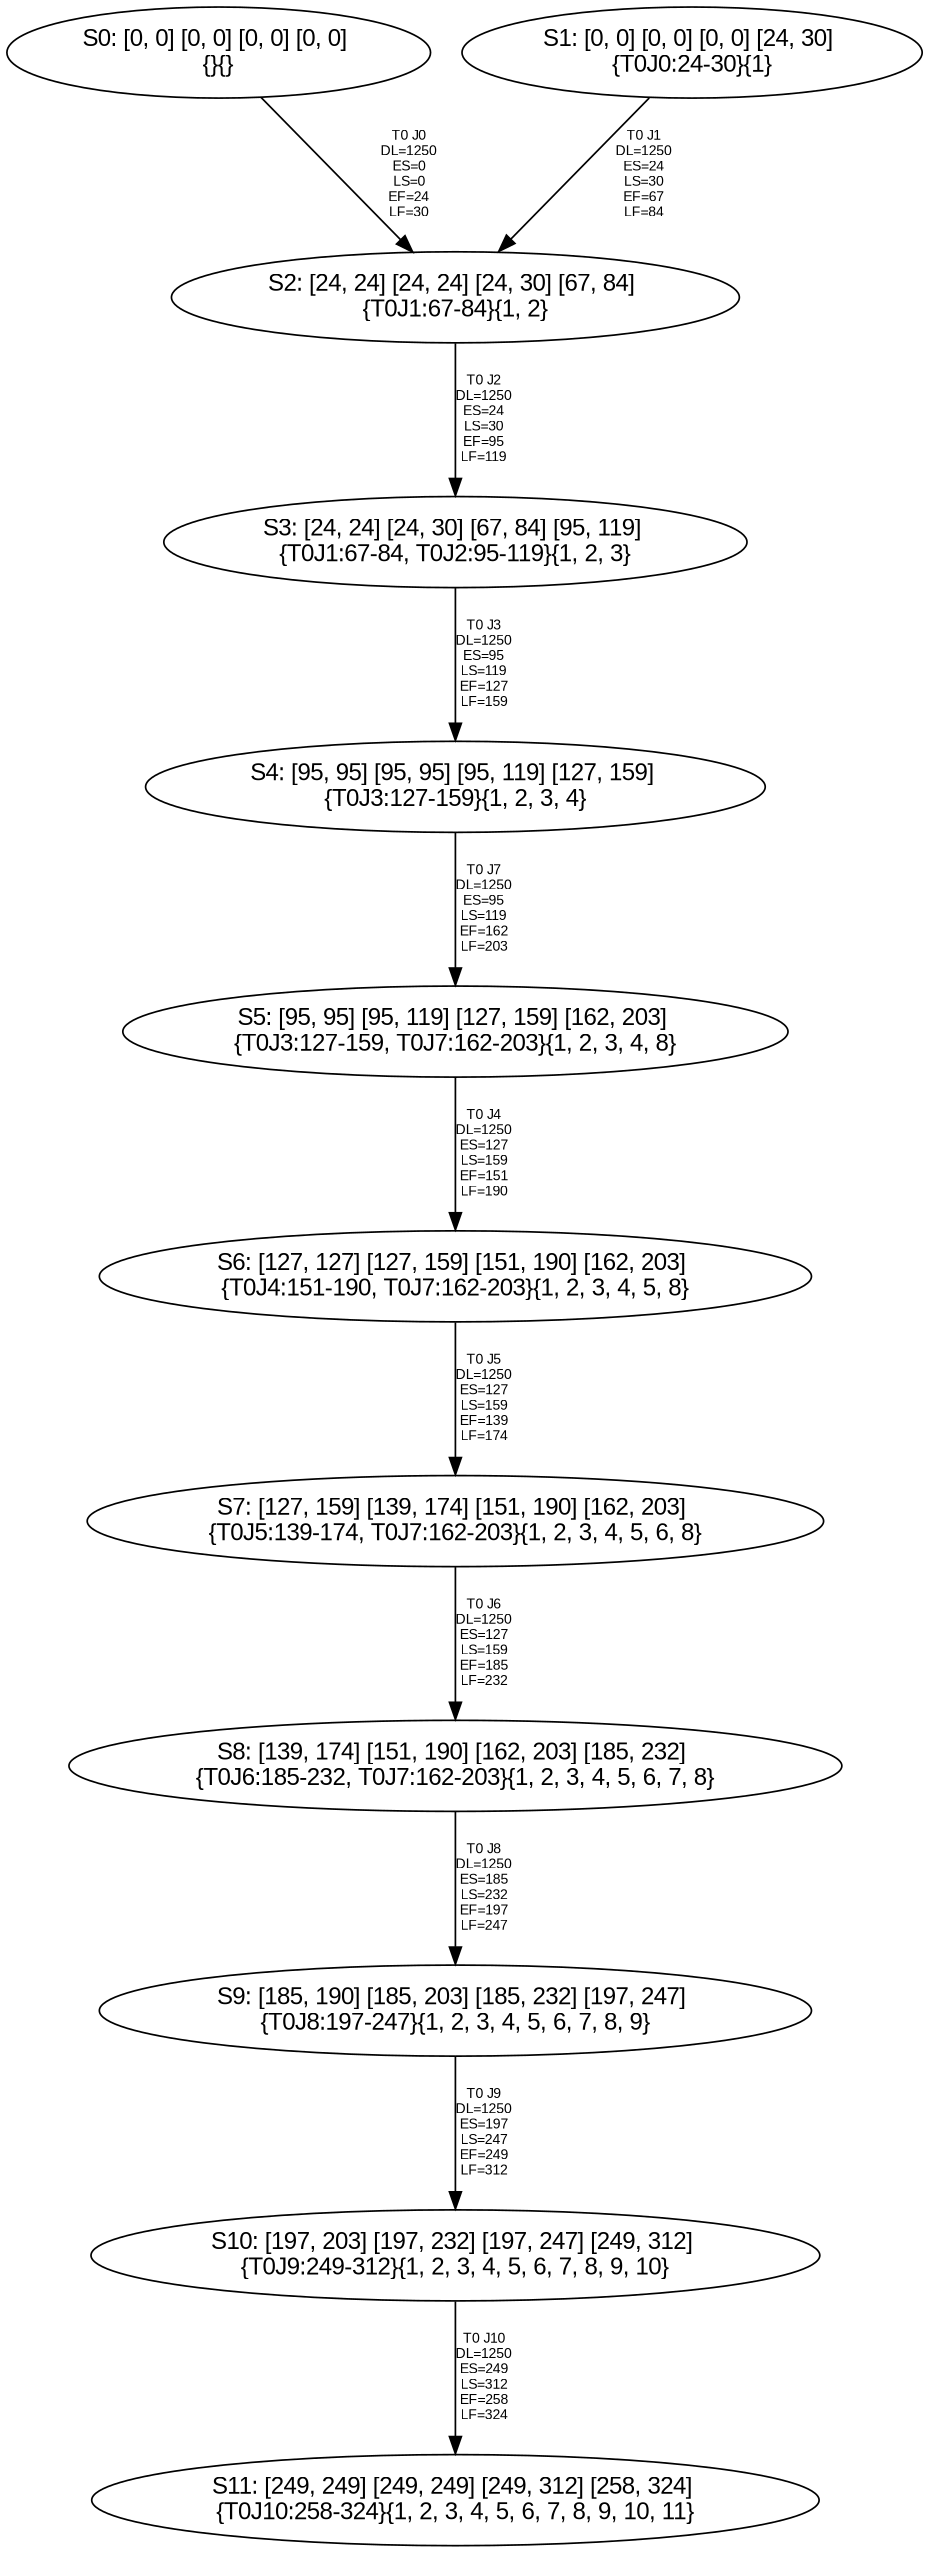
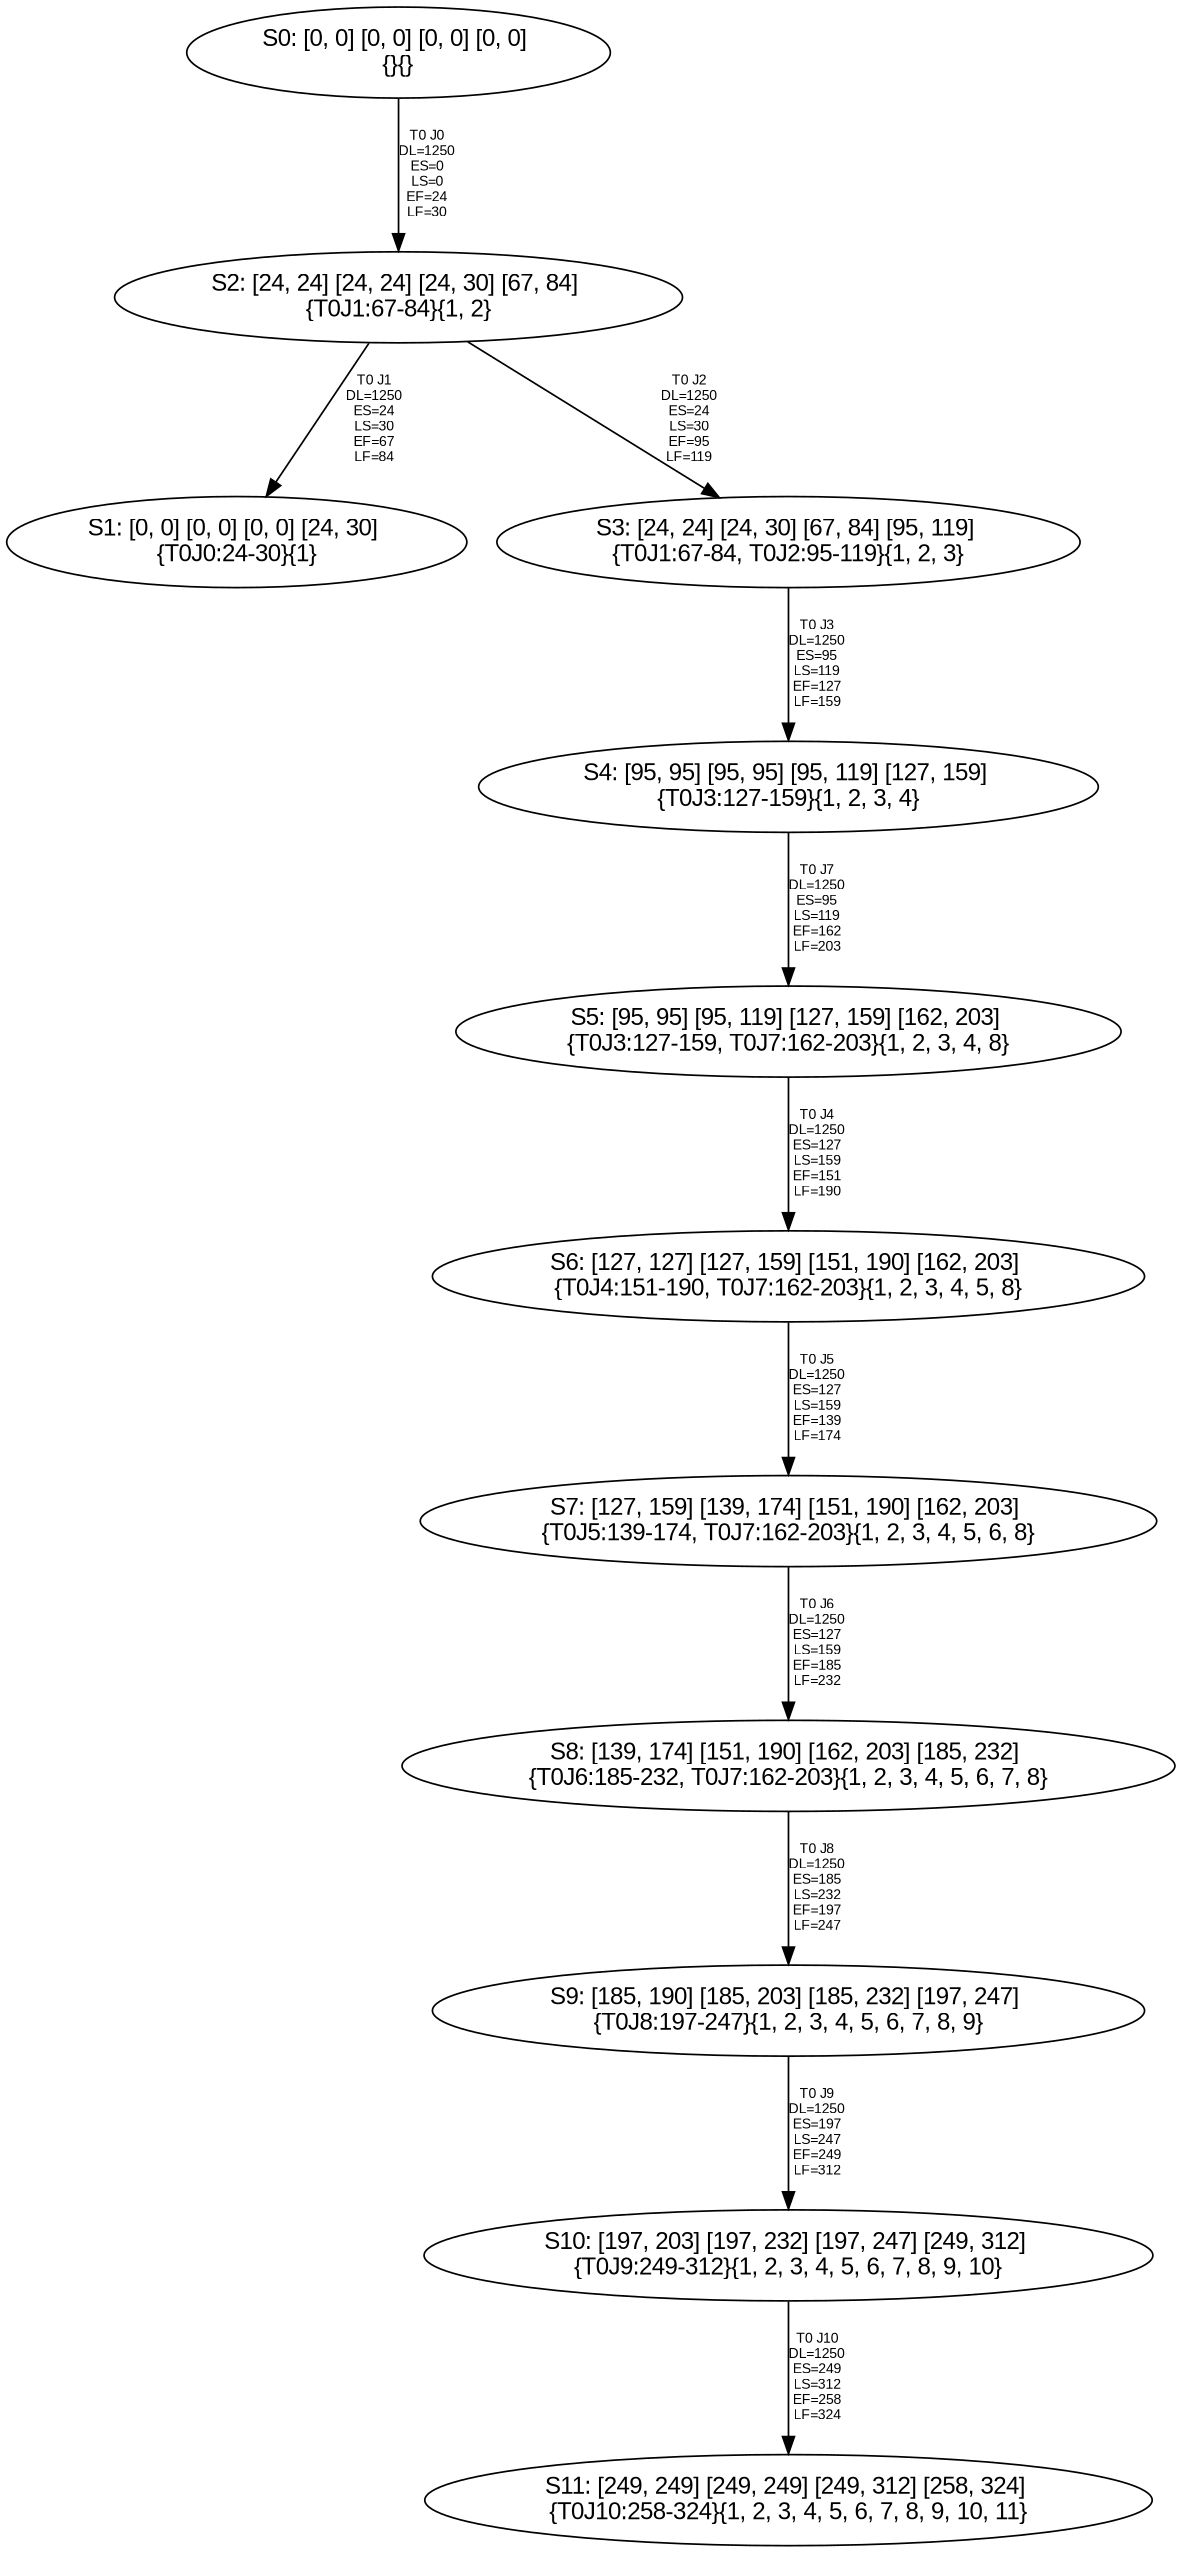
(580, 168) -> (322, 413)
